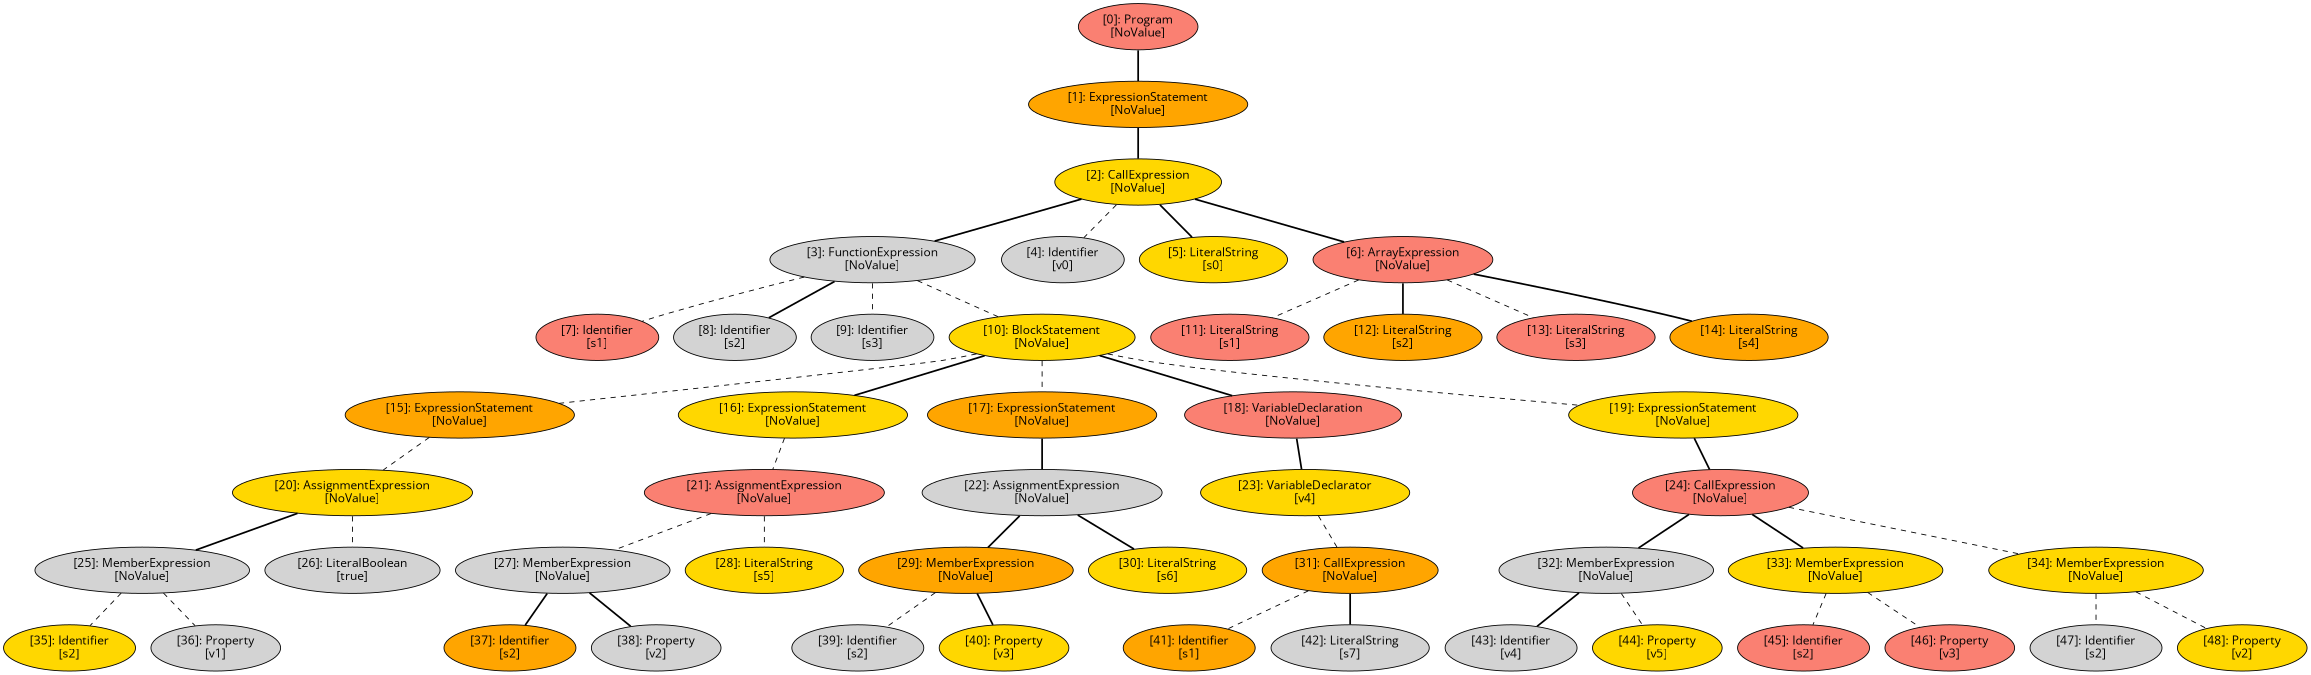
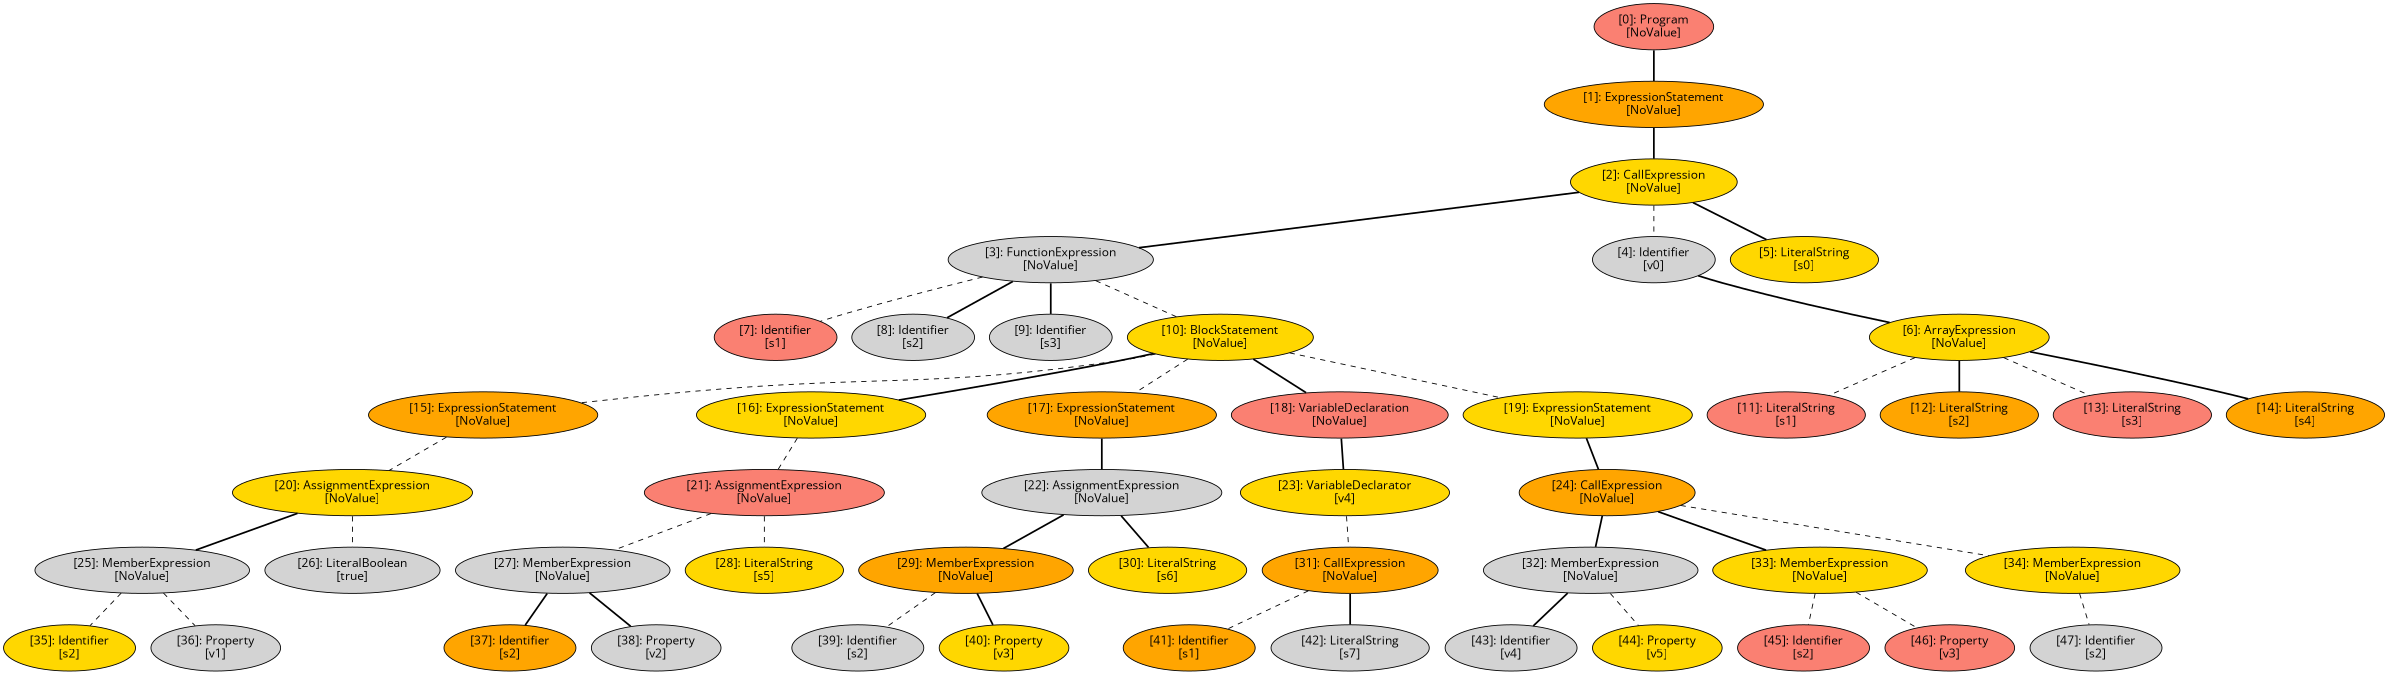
(1270, 221) -> (1793, 301)
(1403, 260) -> (1959, 337)
(873, 299) -> (1051, 299)
(1721, 493) -> (1607, 493)
(2242, 648) -> none
